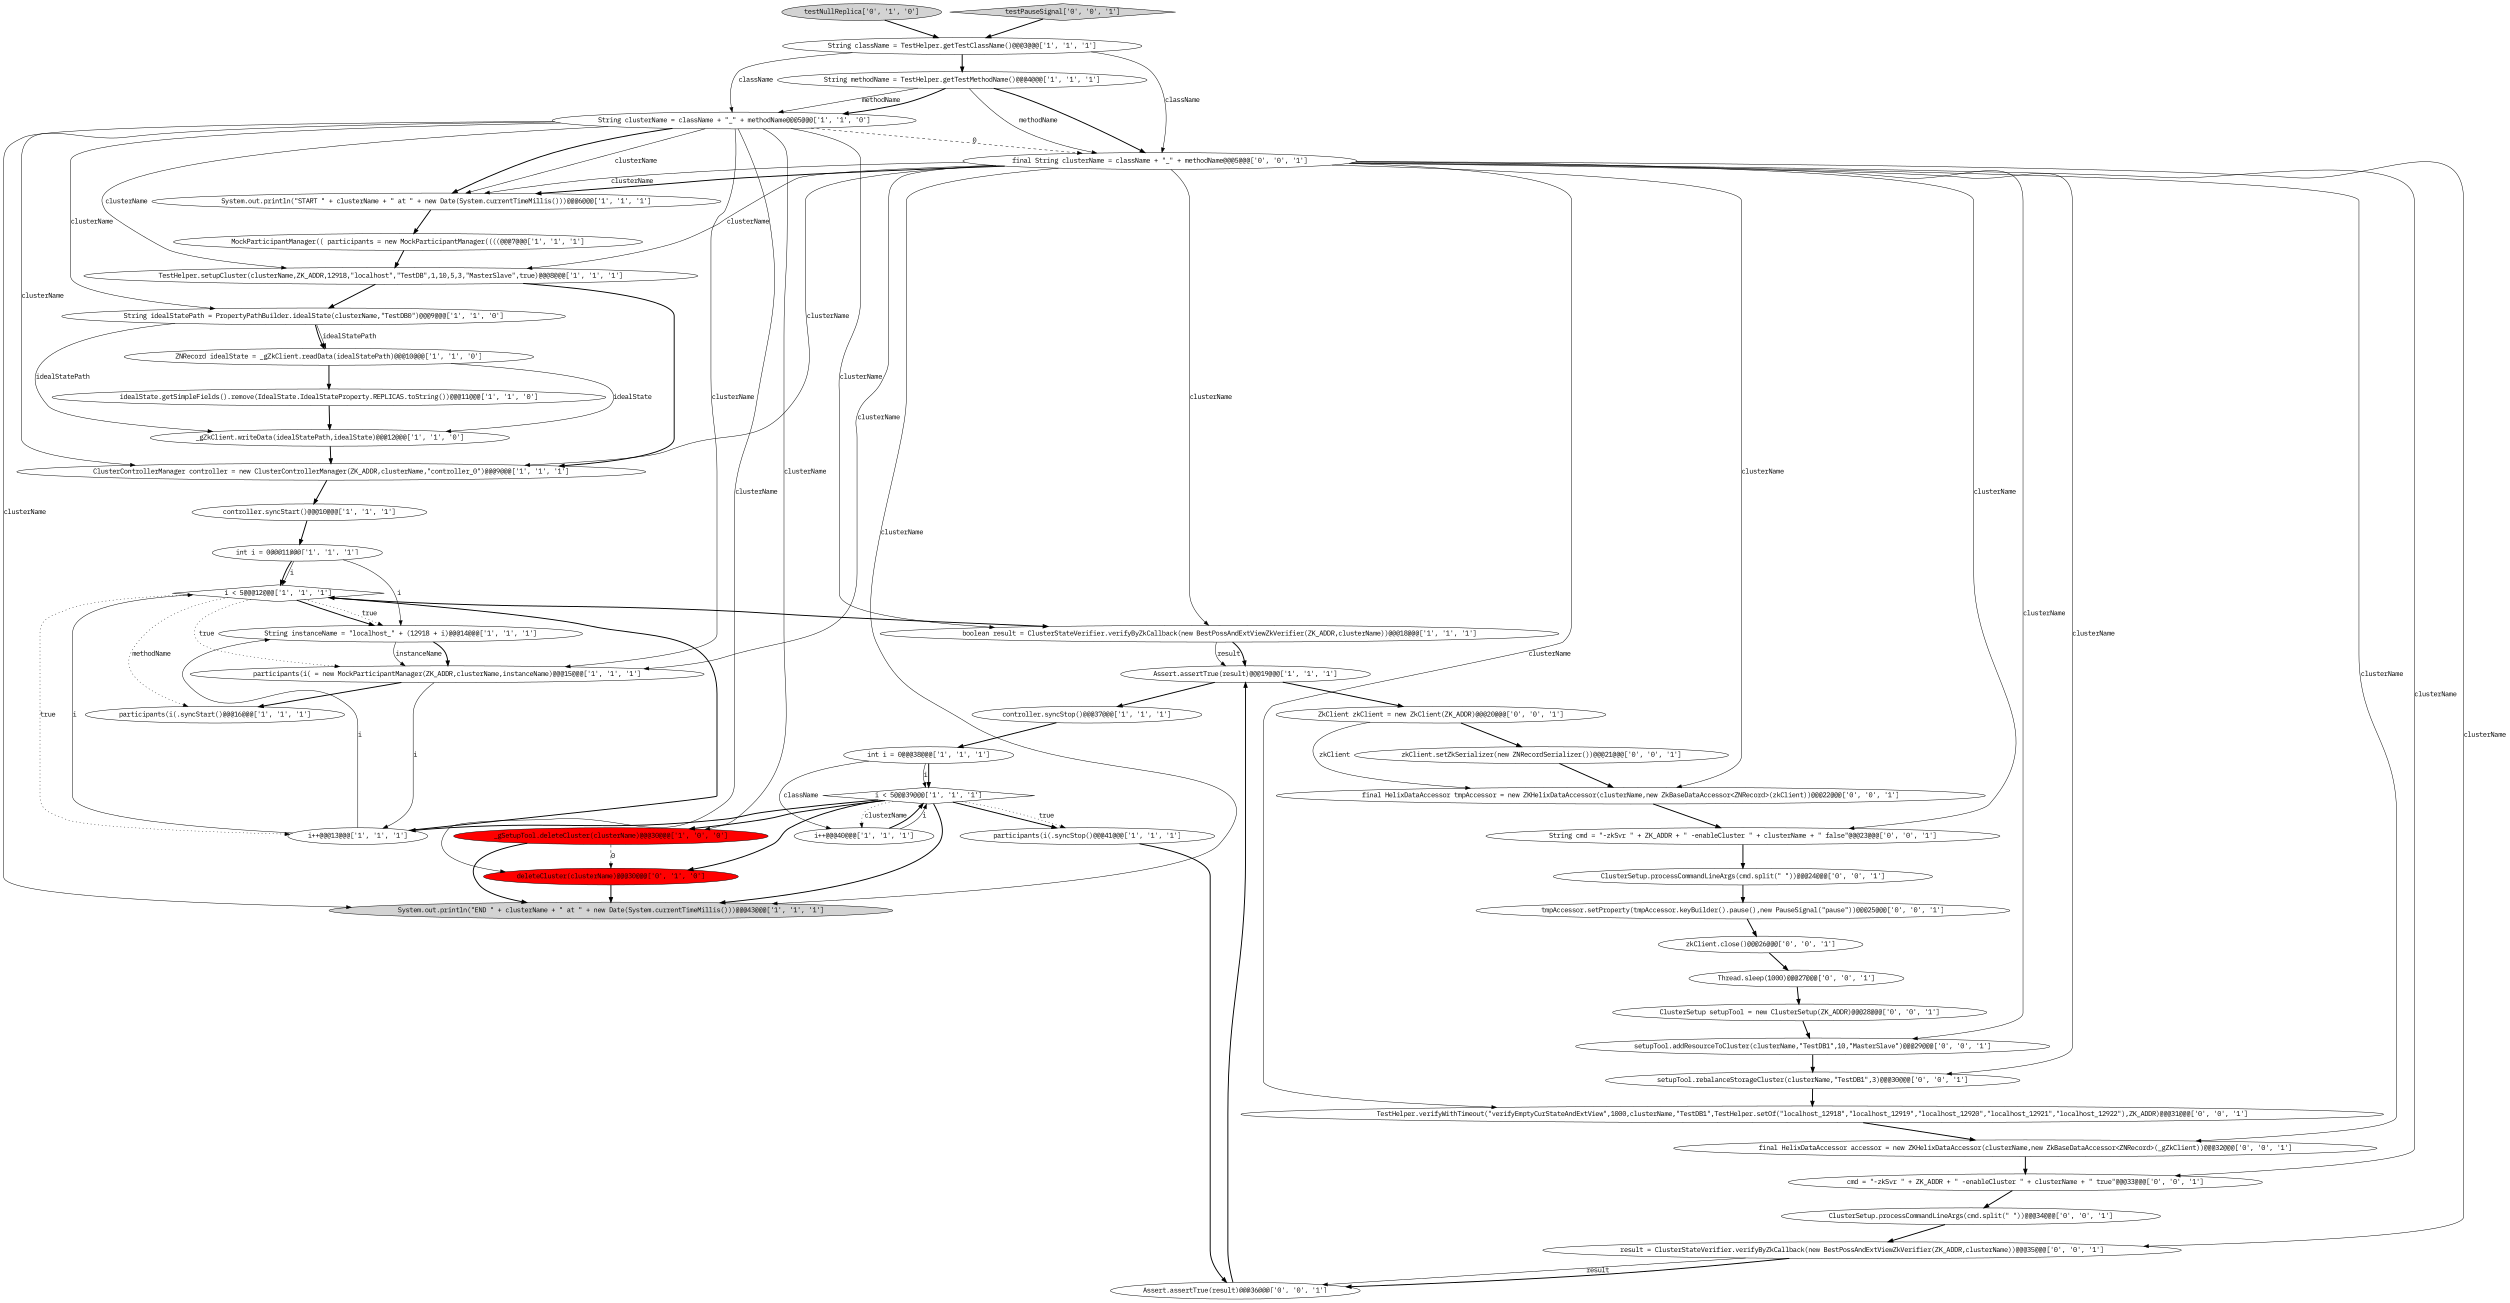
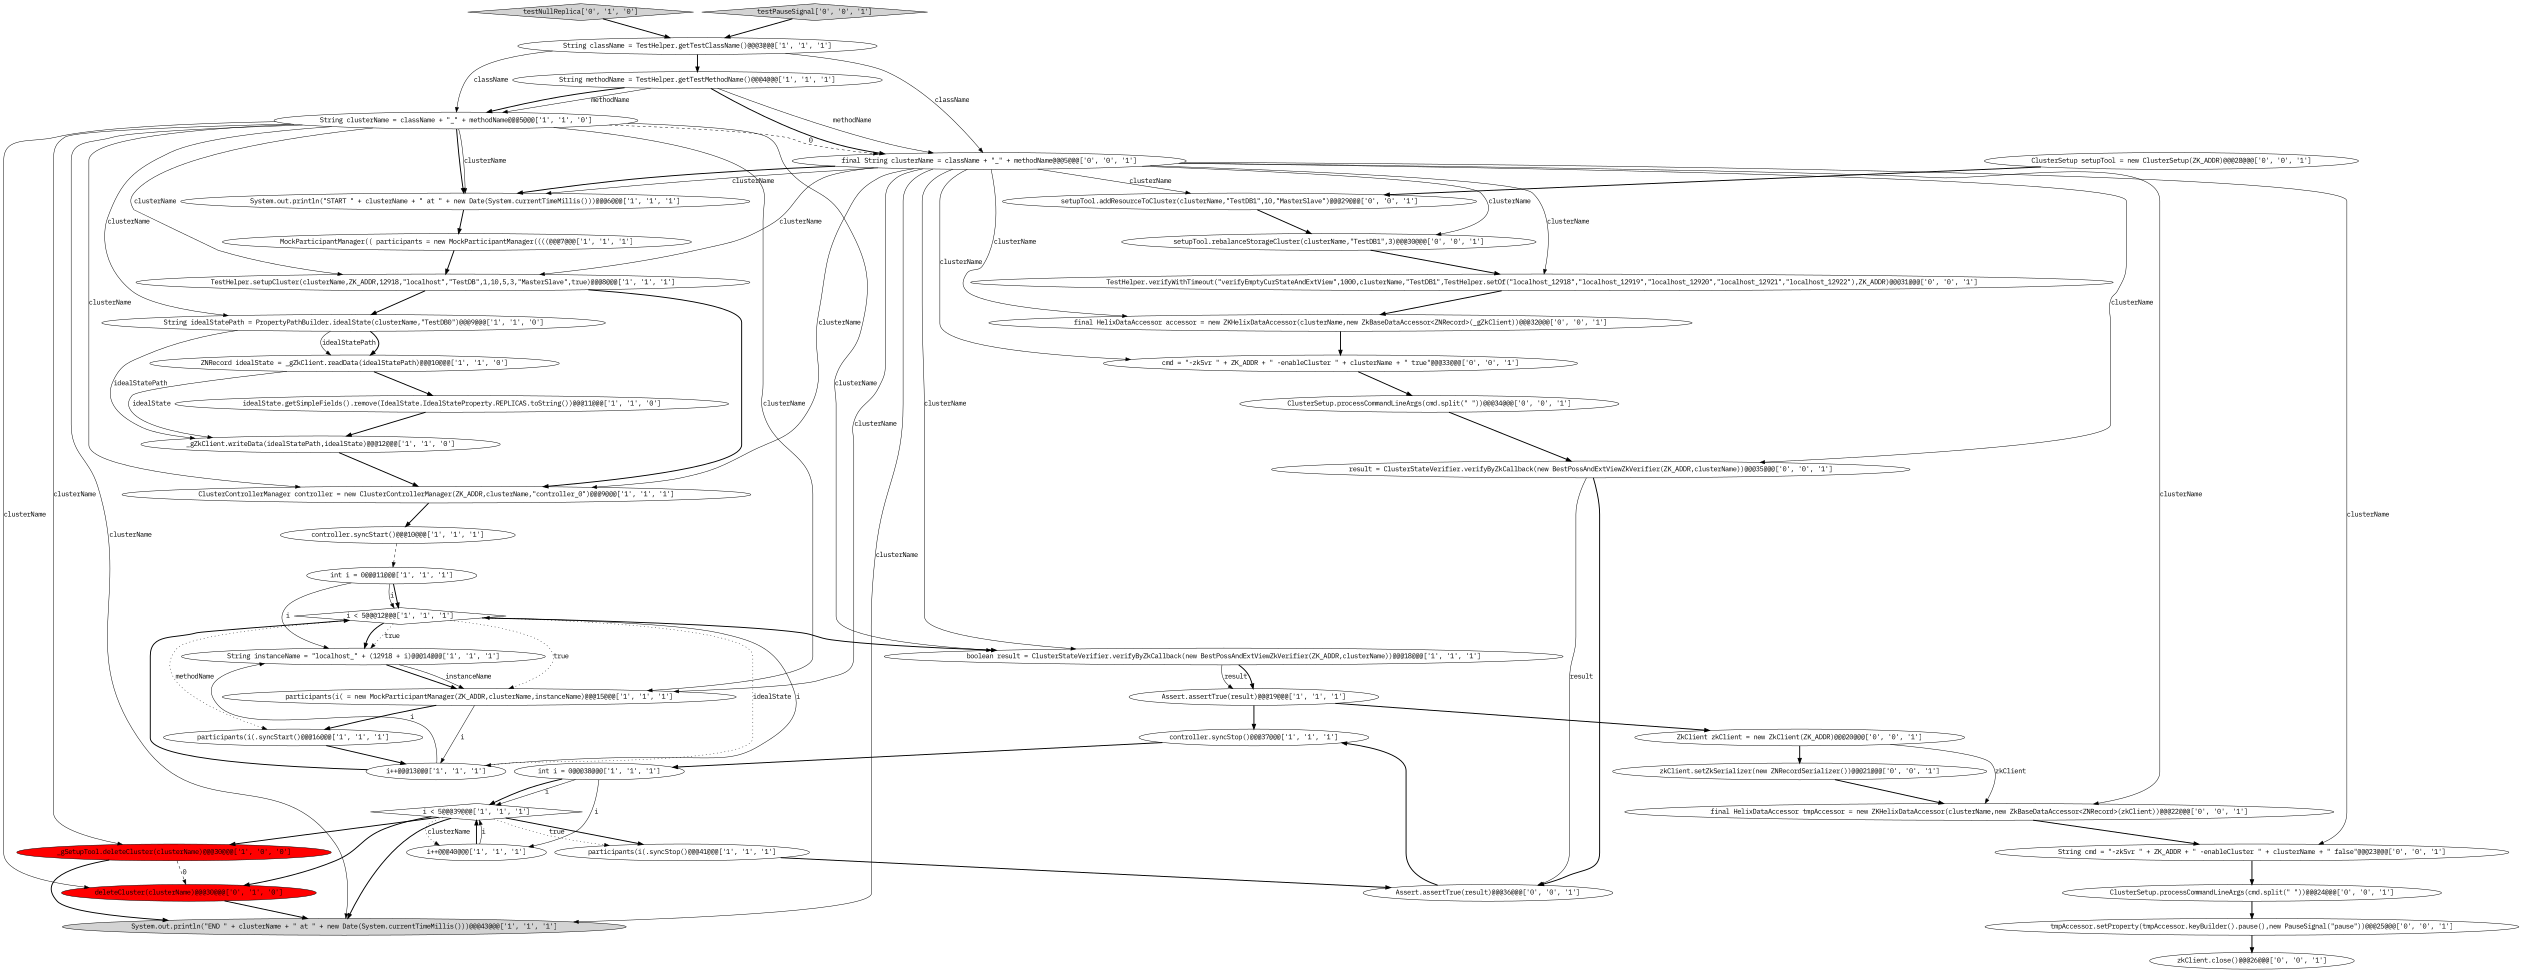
(862, 12) -> (581, 12)
(304, 530) -> (395, 553)
(48, 715) -> (772, 697)
(801, 796) -> (596, 812)
(659, 824) -> (363, 754)
(1796, 978) -> none
(1237, 985) -> (1406, 802)
